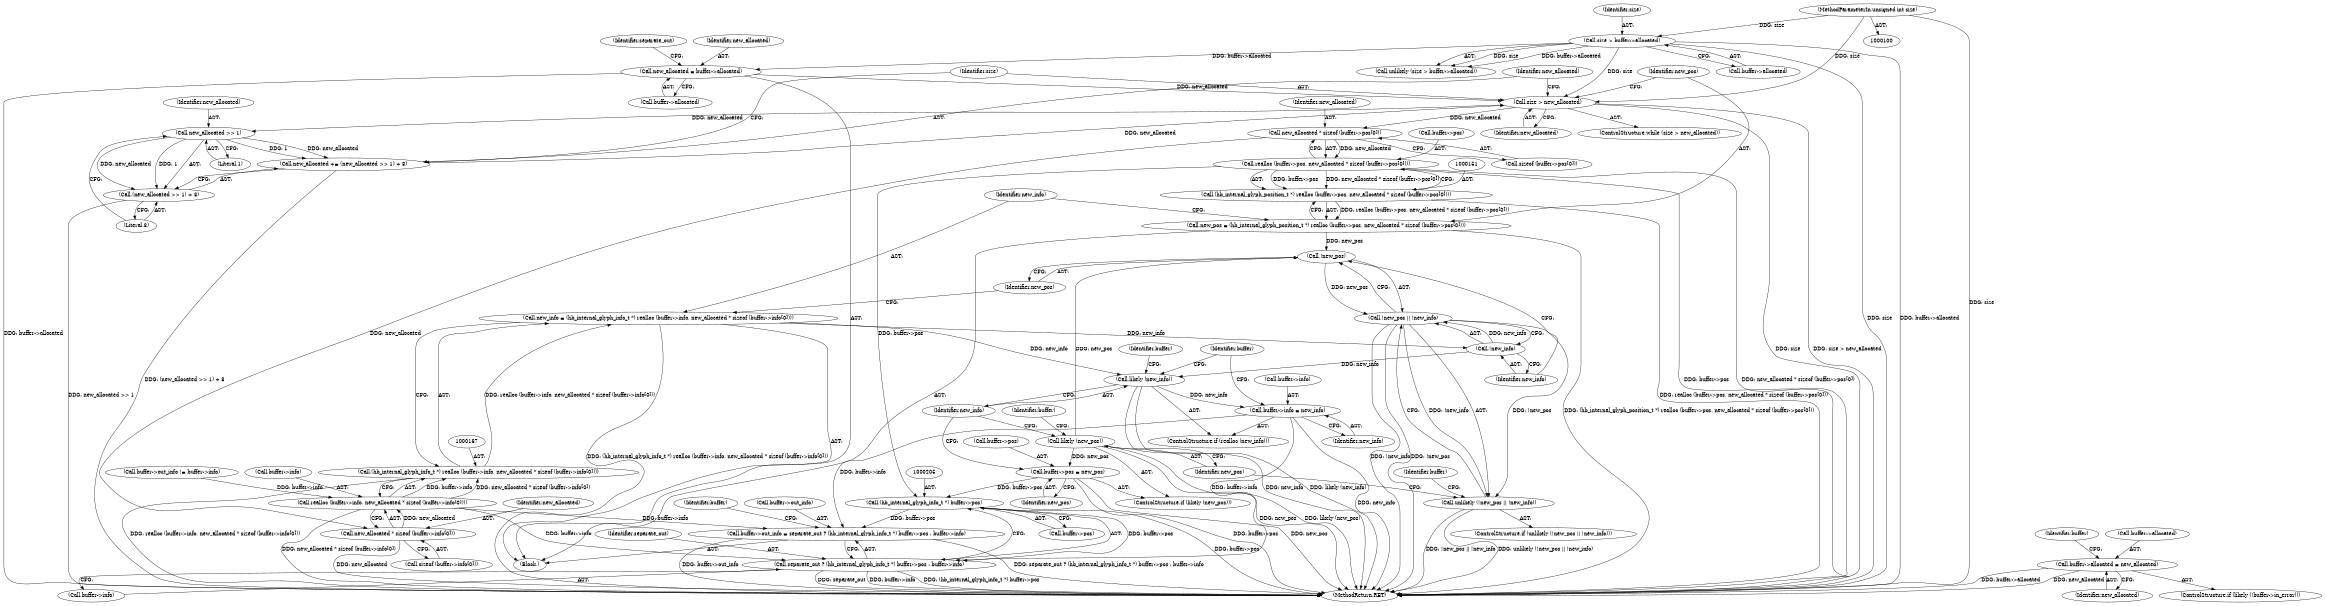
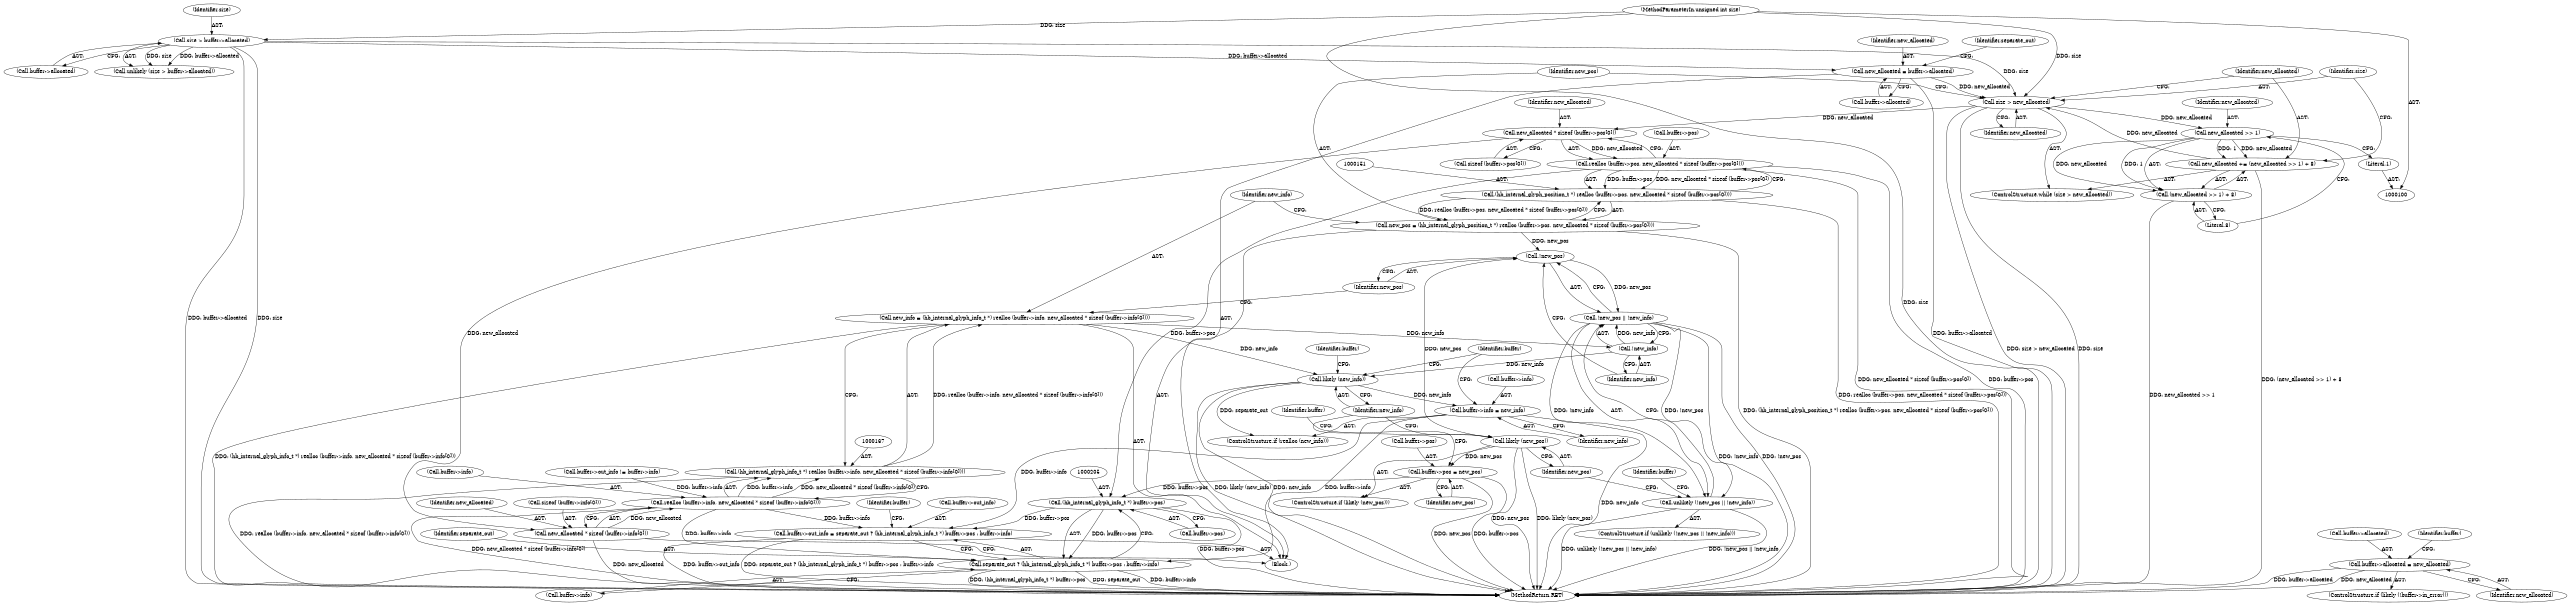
(209, 153) -> (2386, 178)
(205, 180) -> (2222, 180)
none -> (2154, 180)
(1196, 411) -> (1244, 411)
(414, 550) -> (954, 545)
